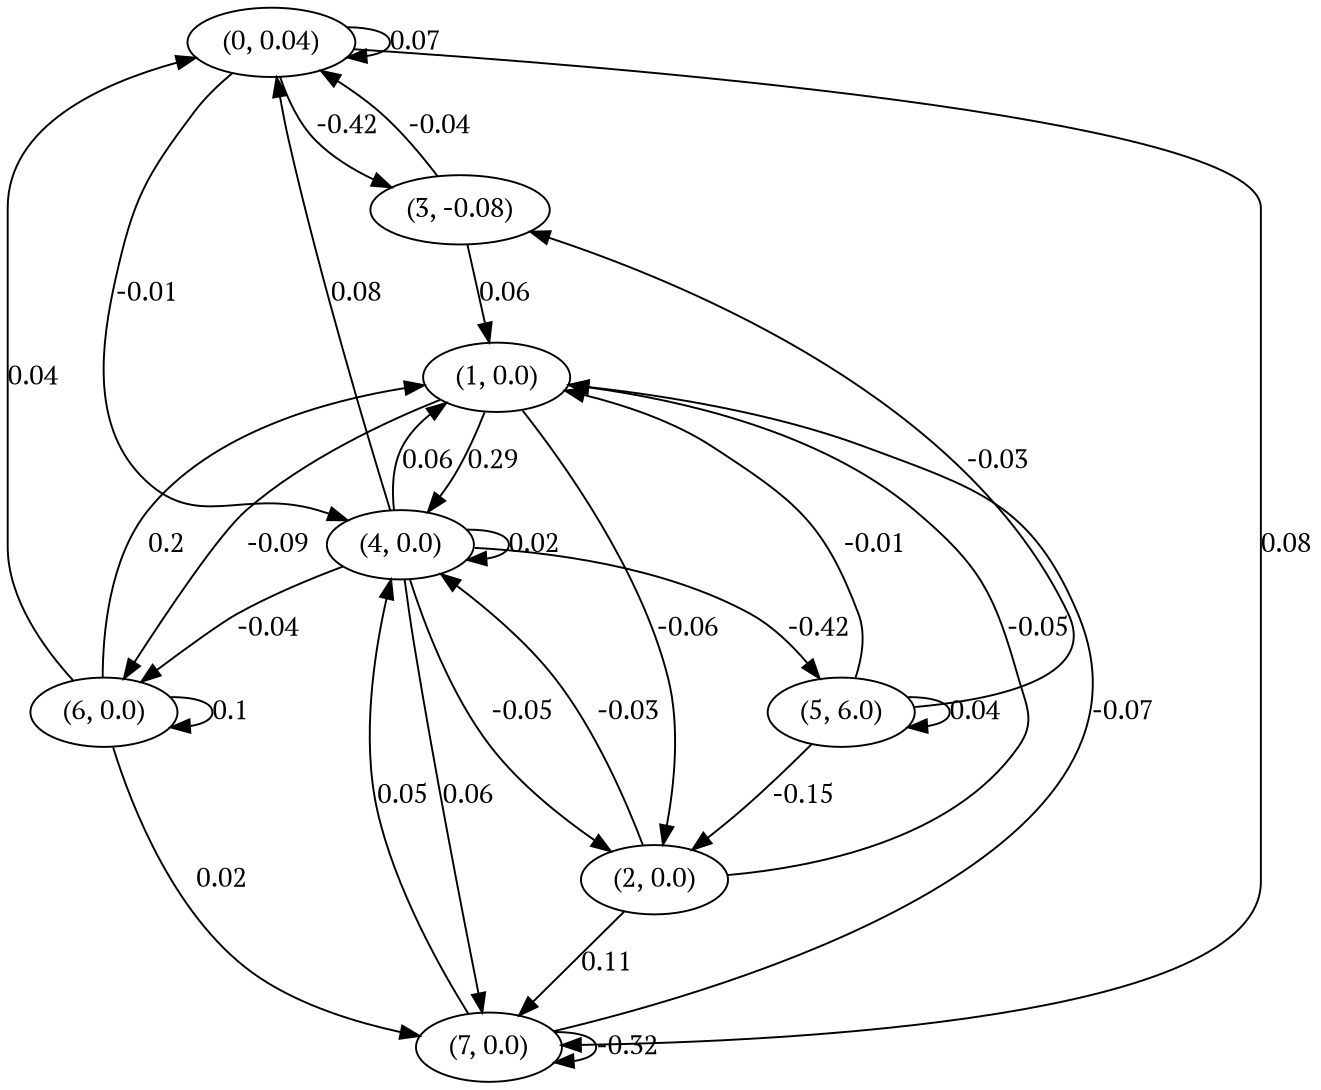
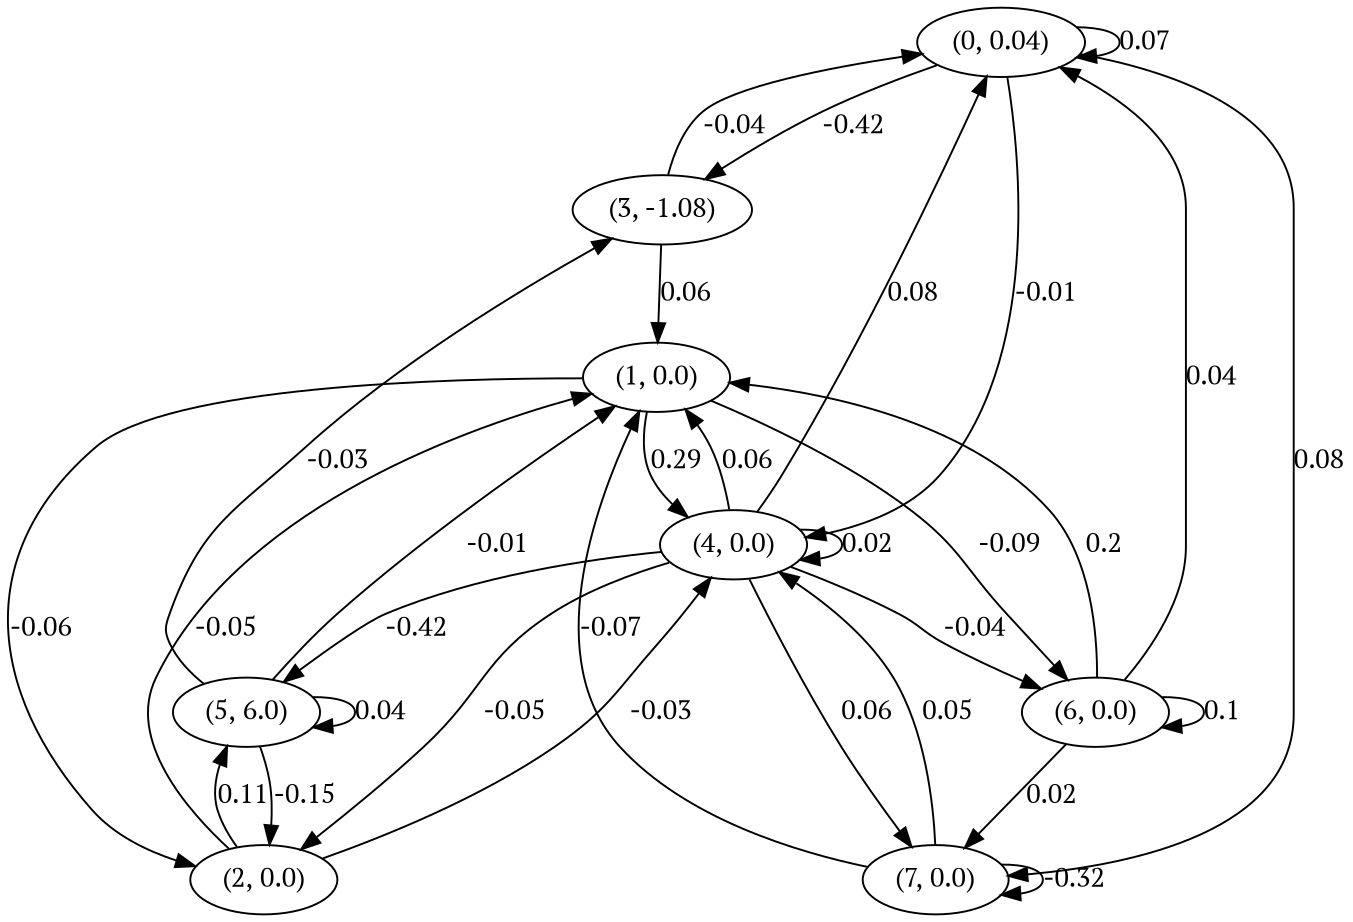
(460, 210) -> (662, 210)
(579, 957) -> (217, 808)
